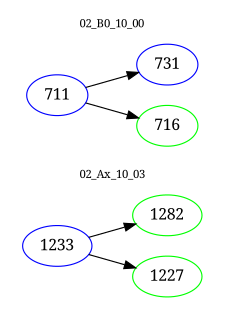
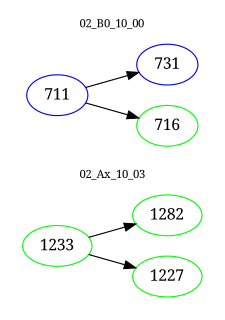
(57, 246) -> (57, 246)
